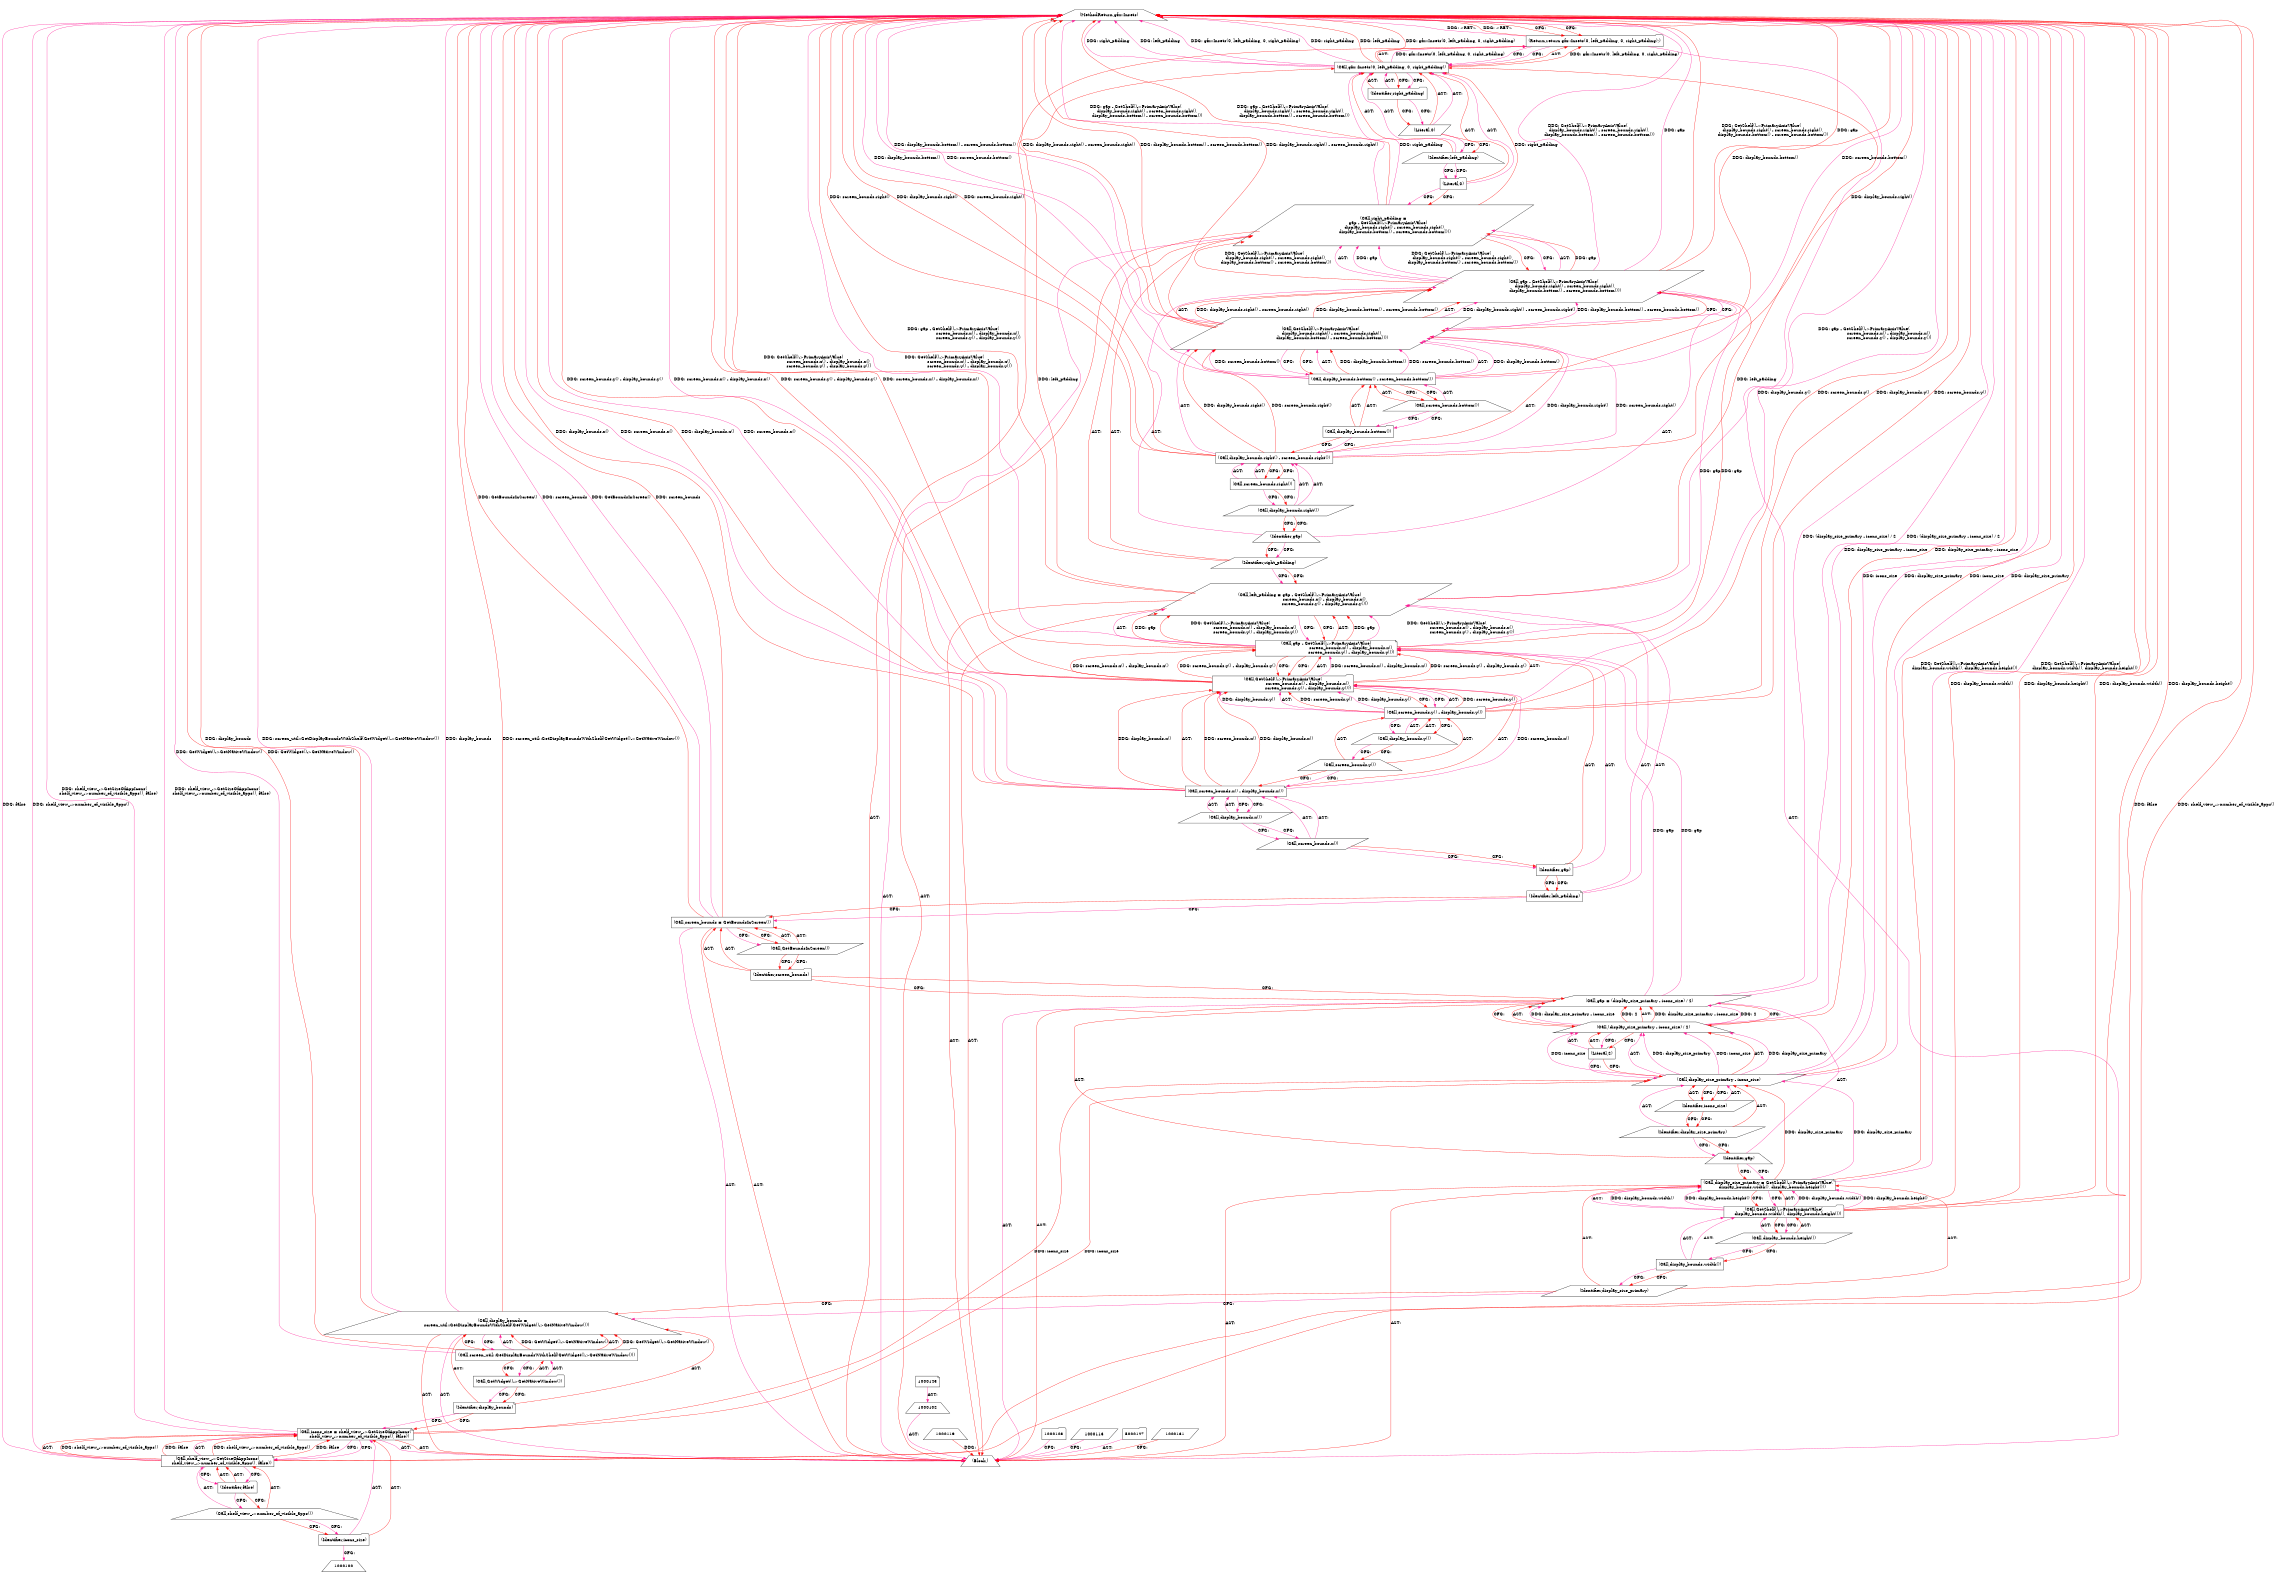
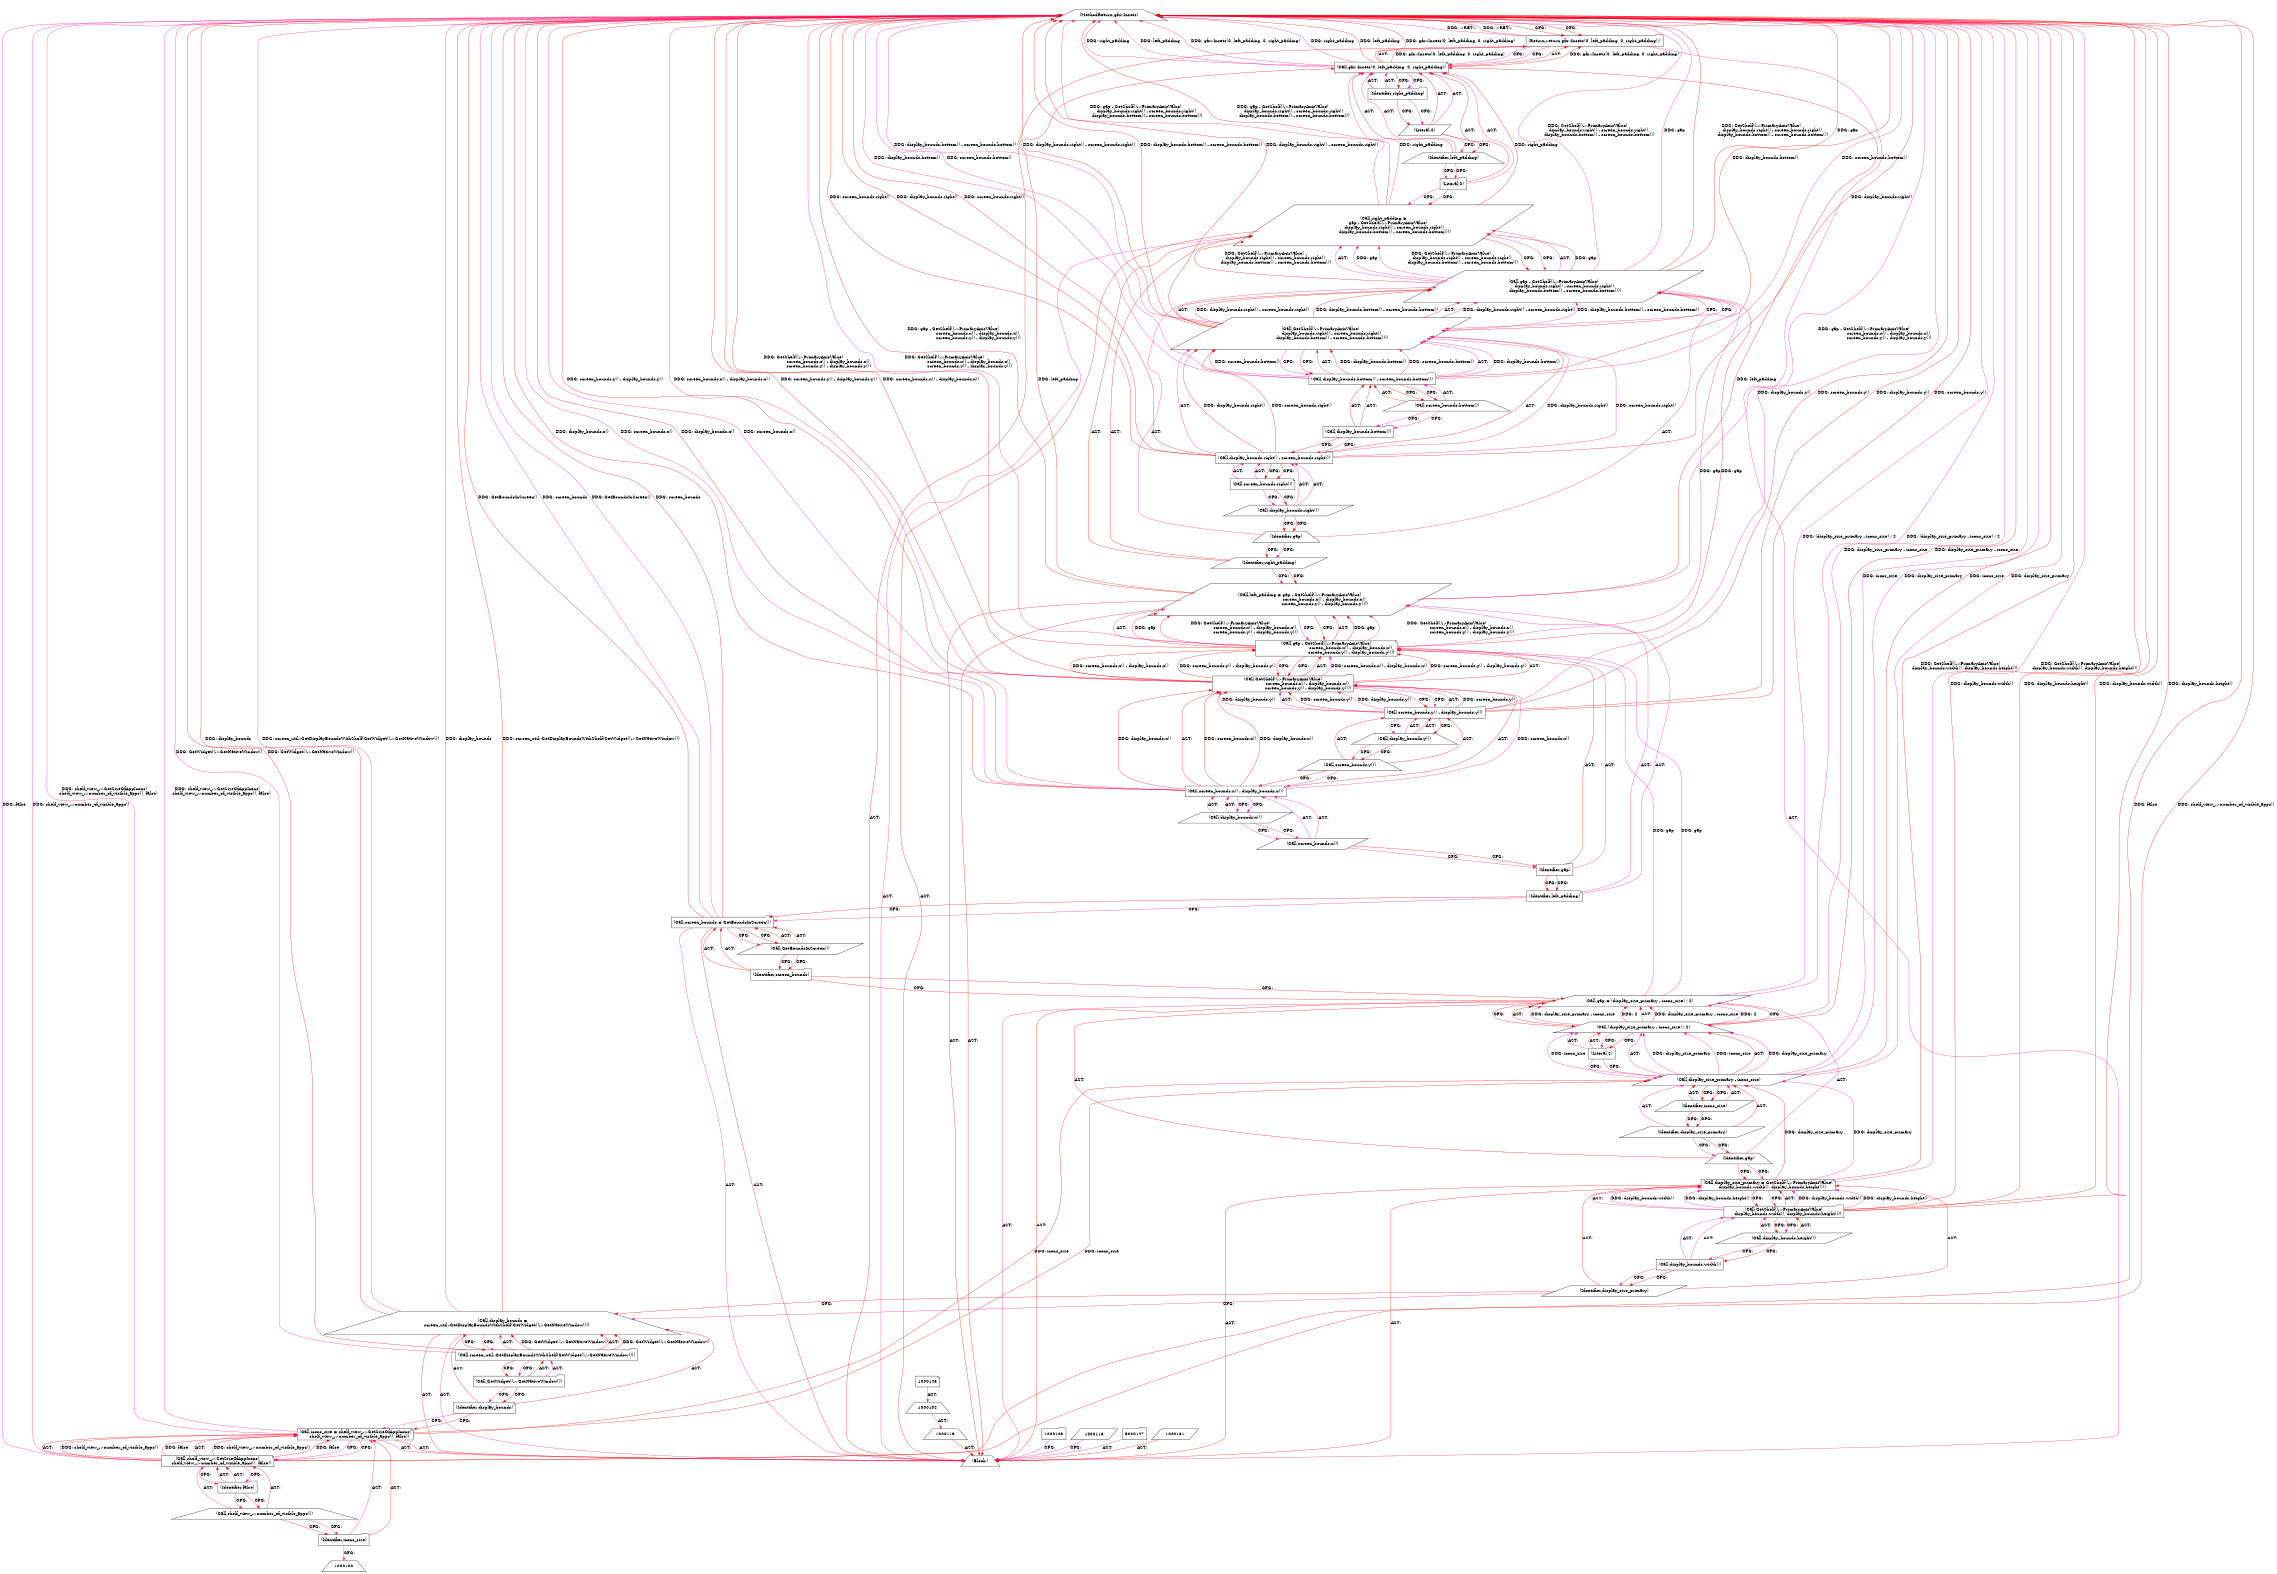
(920, 1447) -> (936, 1420)
(971, 1448) -> (971, 1448)
(1143, 1448) -> (1143, 1448)
